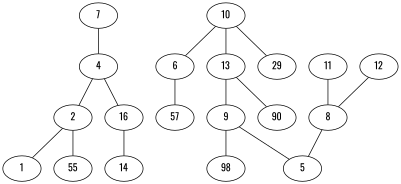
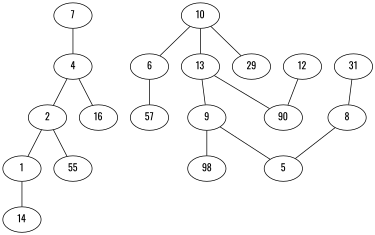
(328, 67) -> (353, 67)
(354, 92) -> (293, 92)
(124, 143) -> (22, 194)
